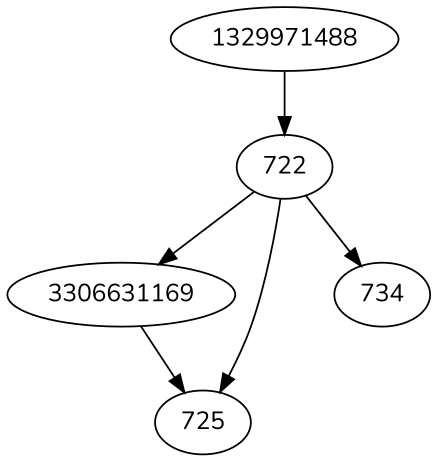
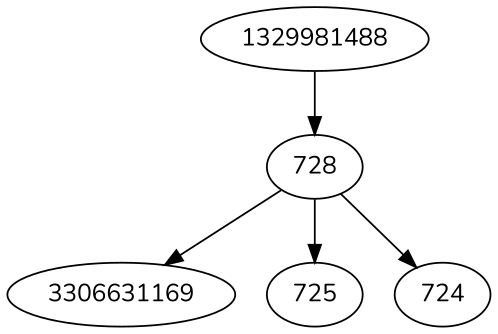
(285, 39) -> (315, 39)
(285, 167) -> (315, 167)
(382, 295) -> (443, 295)
(158, 352) -> none
